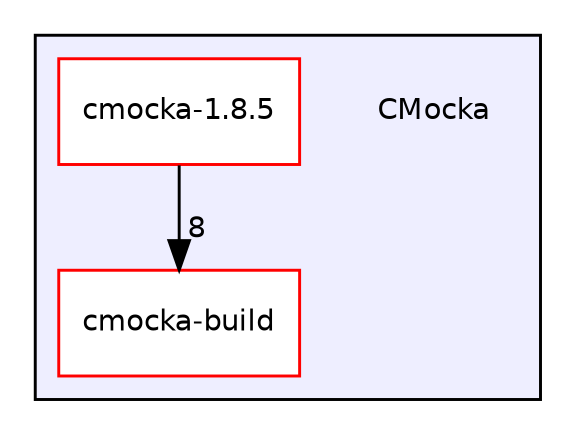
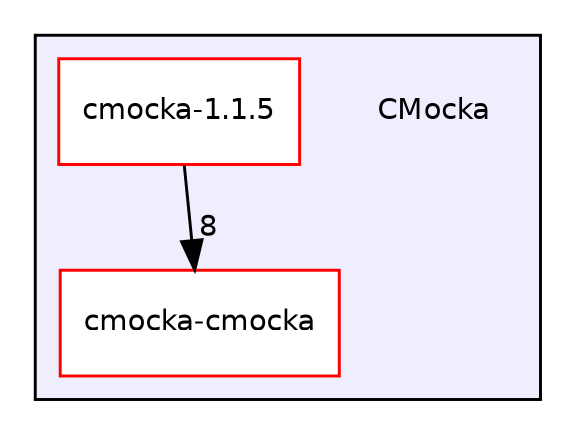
(179, 112) -> (179, 112)
(179, 323) -> (200, 323)
